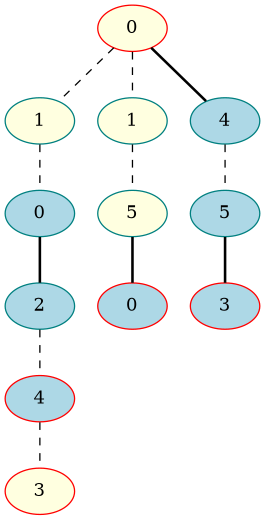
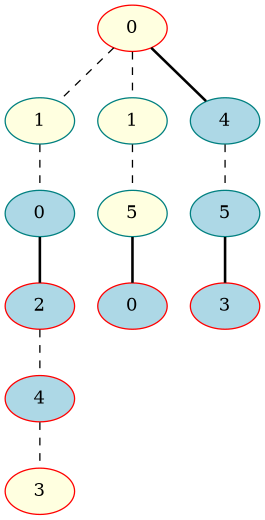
(40, 306) -> (40, 306)
